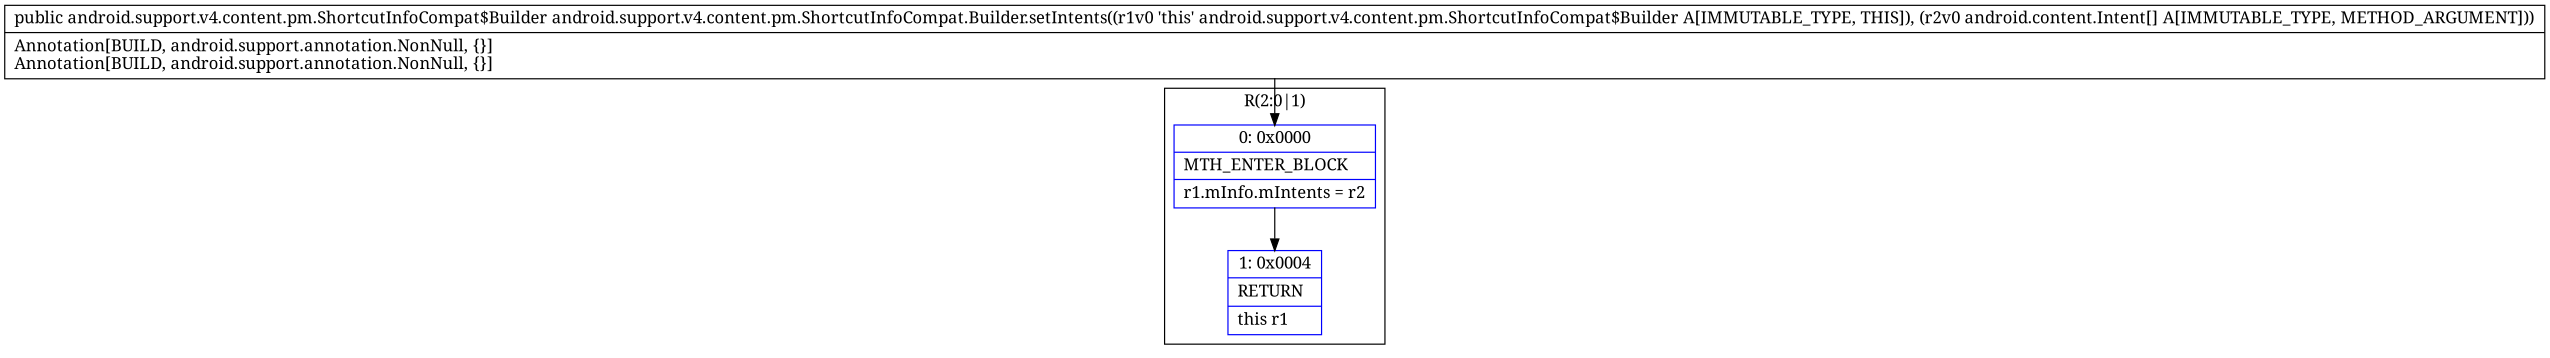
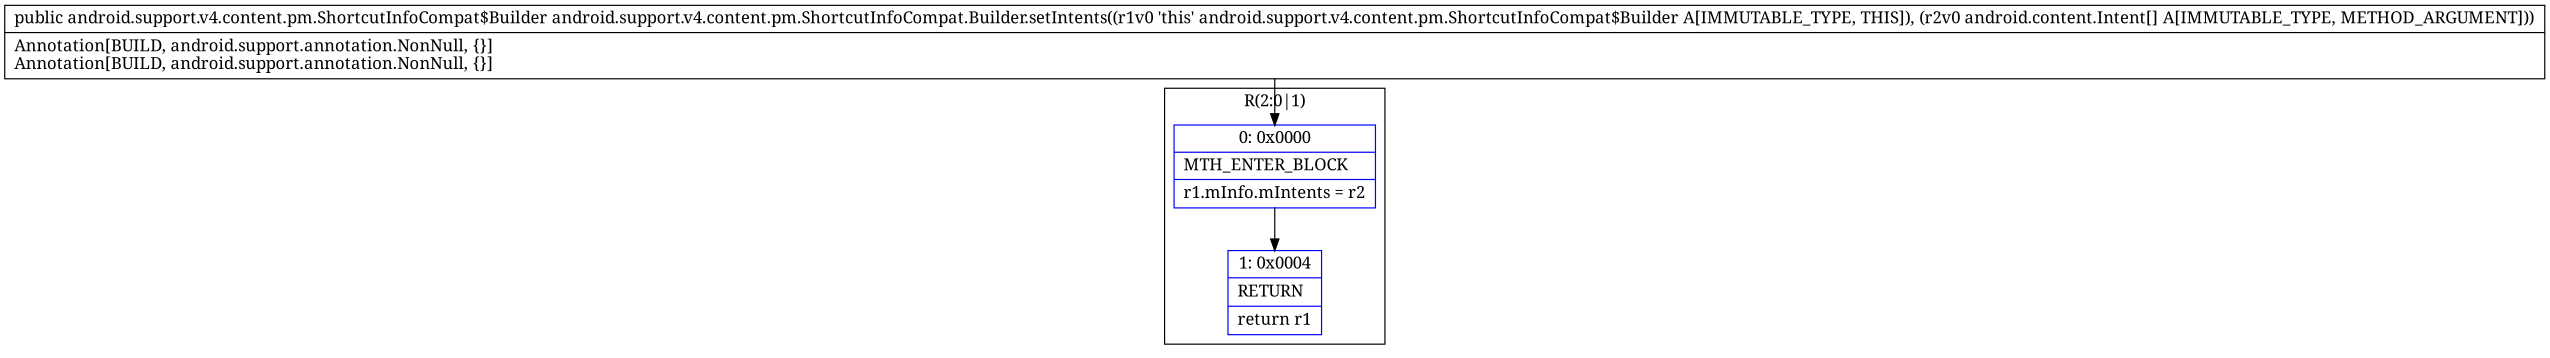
(1263, 320) -> (1275, 320)
